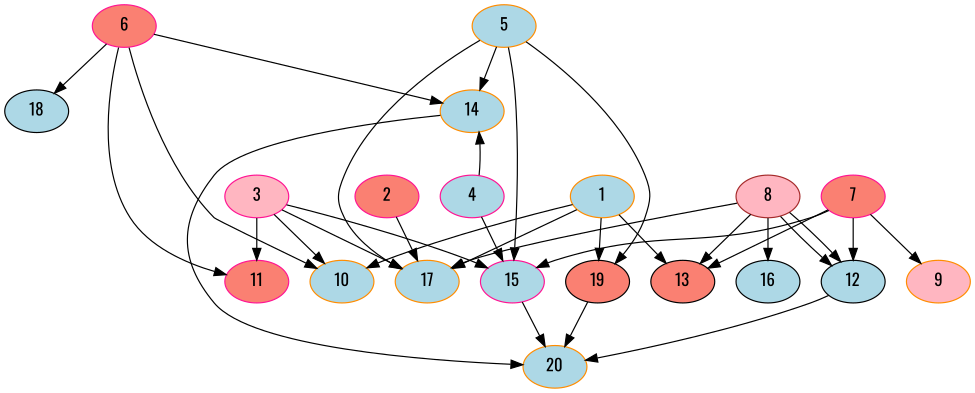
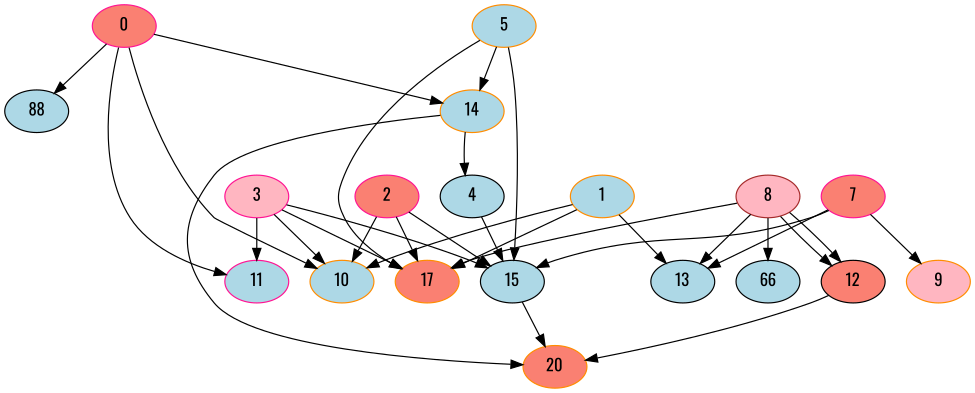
(124, 26) -> (124, 26)
(37, 111) -> (37, 111)
(480, 160) -> (464, 148)
(472, 196) -> (472, 196)
none -> (441, 233)
(853, 233) -> none
none -> (367, 235)
(257, 282) -> (257, 282)
(427, 282) -> (427, 282)
(512, 282) -> (512, 282)
(598, 282) -> none
(683, 282) -> (683, 282)
(768, 282) -> (768, 282)
(853, 282) -> (853, 282)
(555, 367) -> (555, 367)
